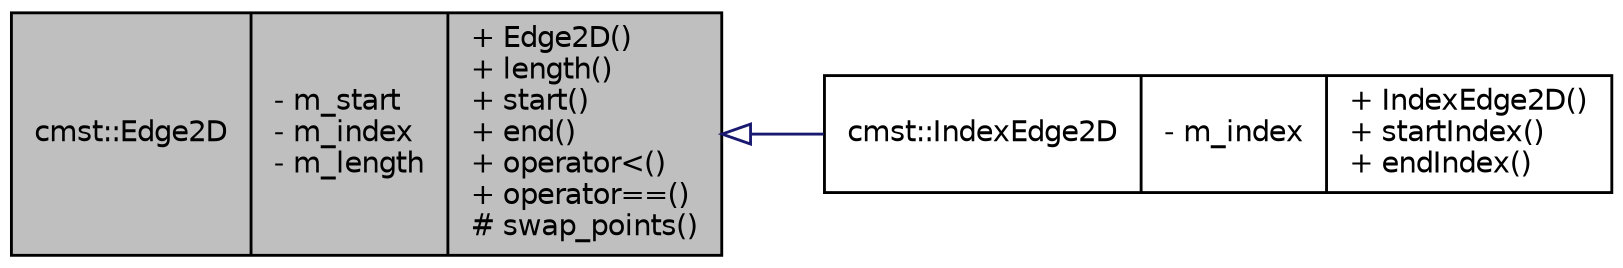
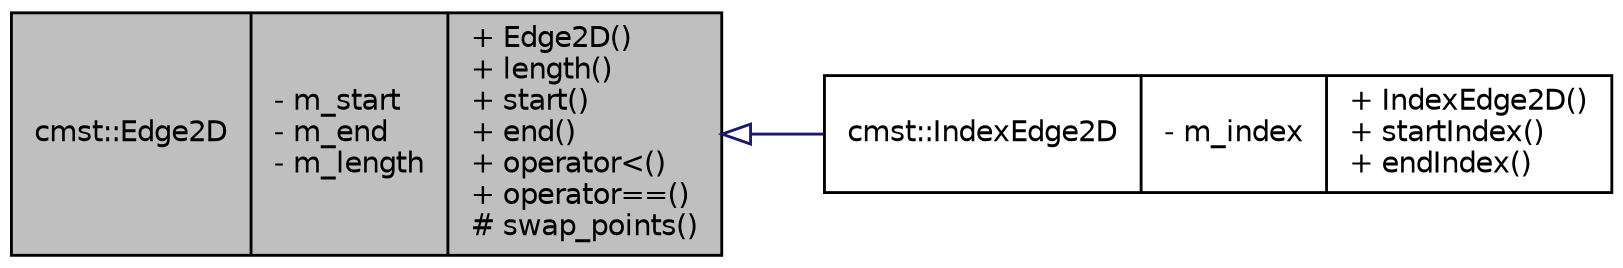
(344, 133) -> (331, 133)
